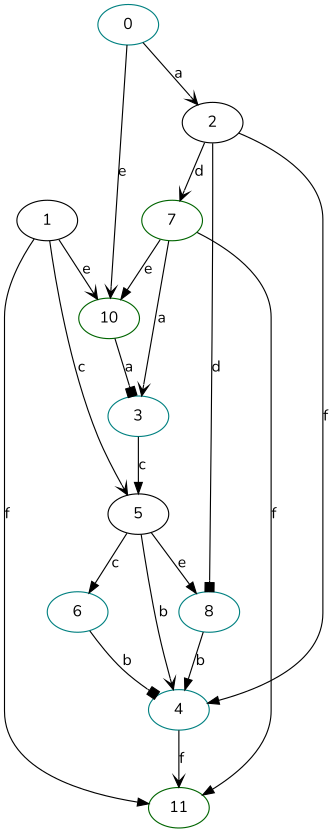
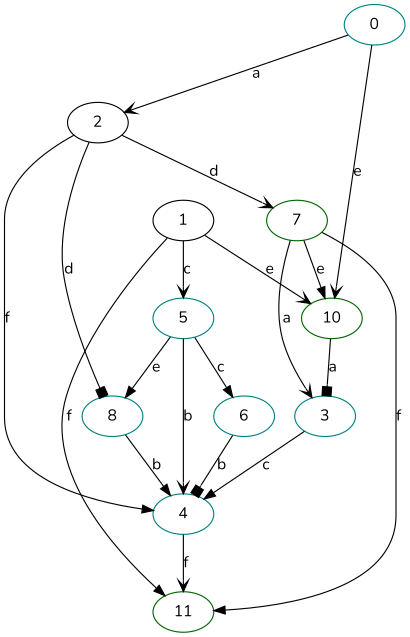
(138, 460) -> (259, 462)
(138, 514) -> (183, 318)
